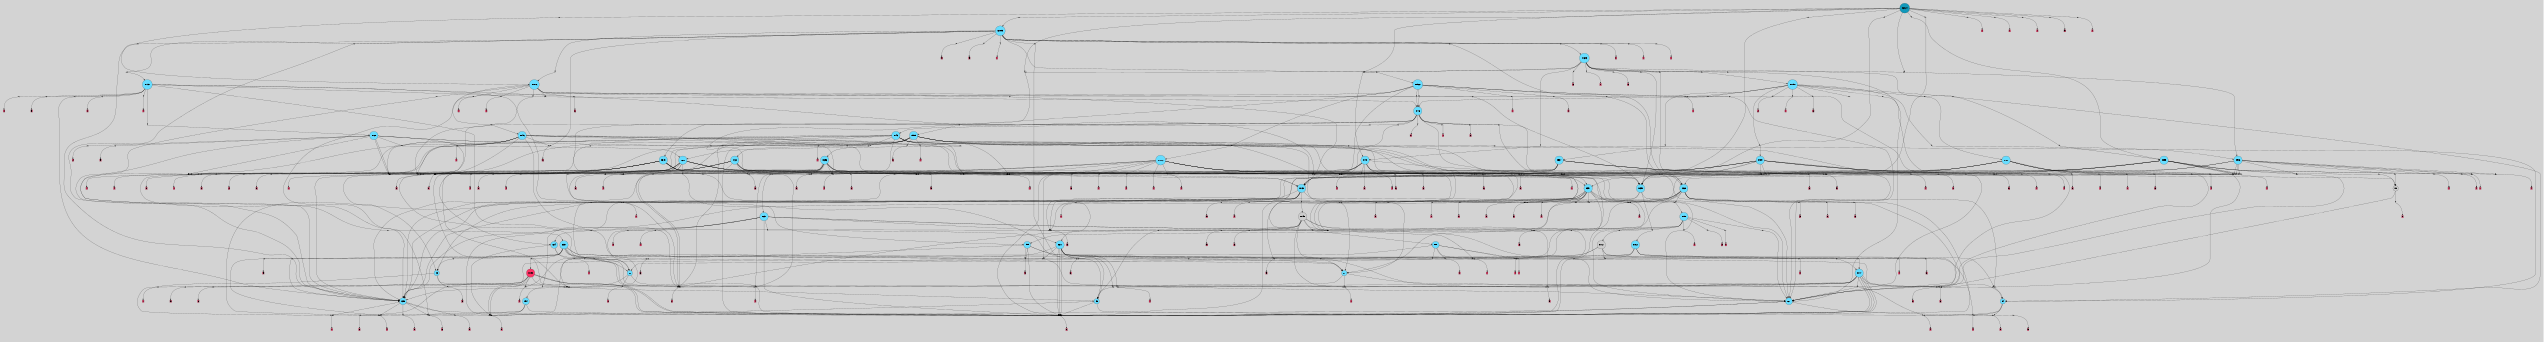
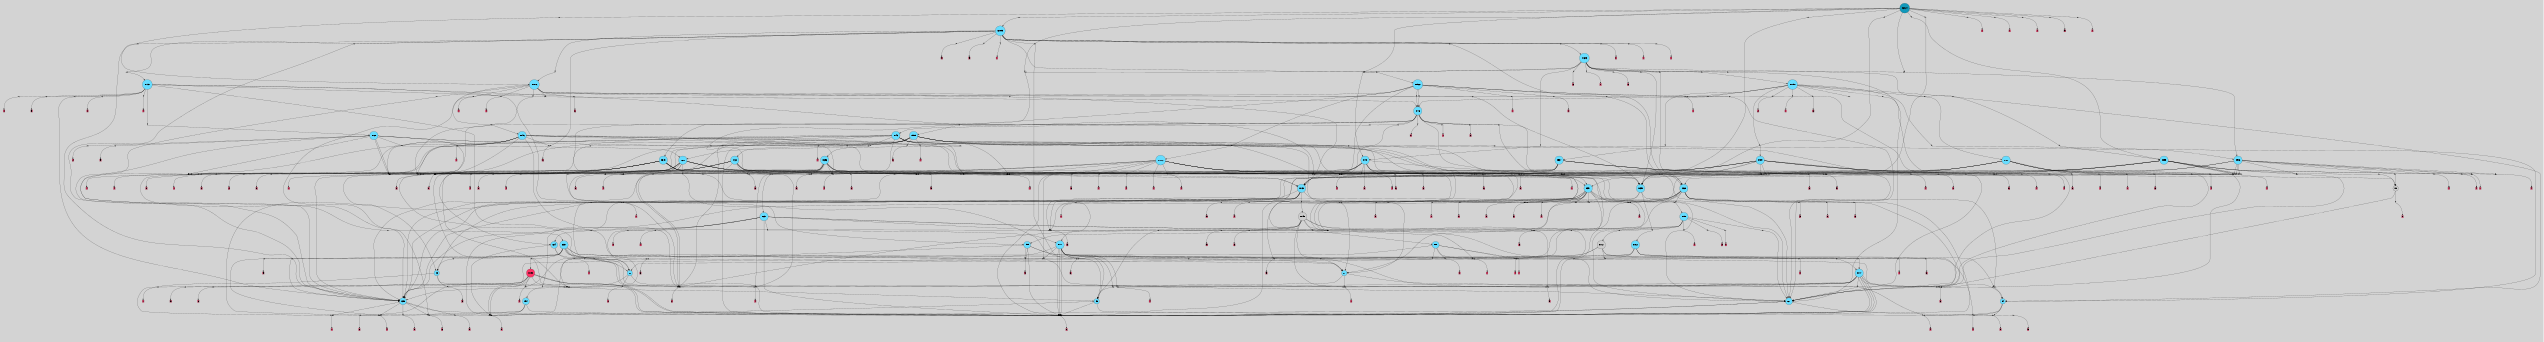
(1060, 245) -> (1060, 245)
(1913, 301) -> none
